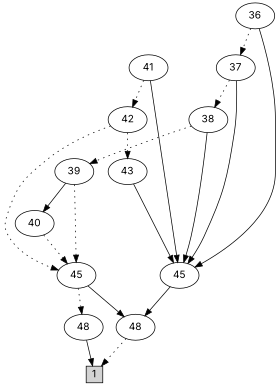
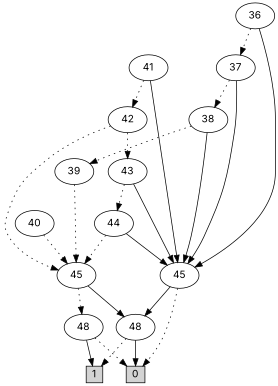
(57, 195) -> none
none -> (114, 223)
none -> (136, 374)
